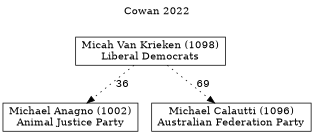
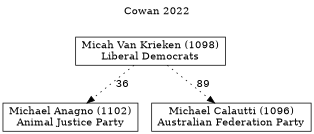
(204, 84) -> (204, 84)
(70, 117) -> (70, 117)
